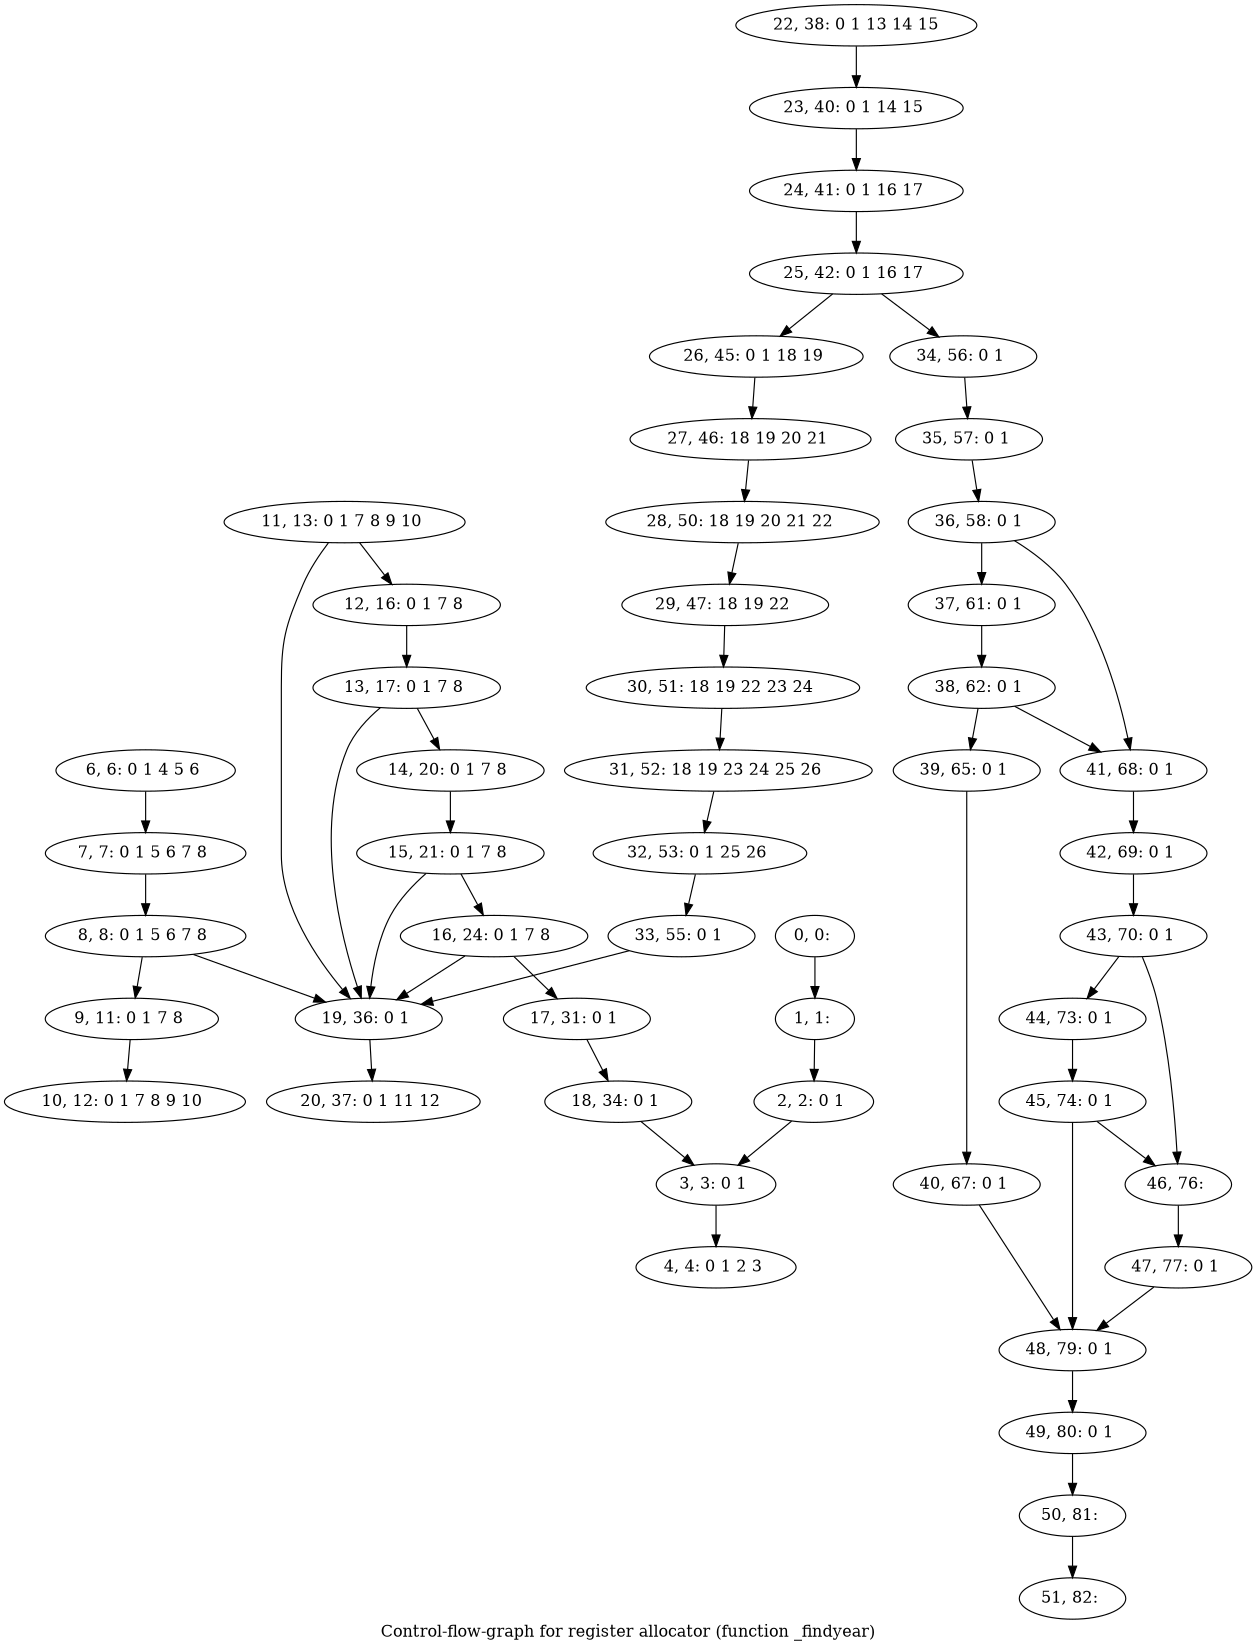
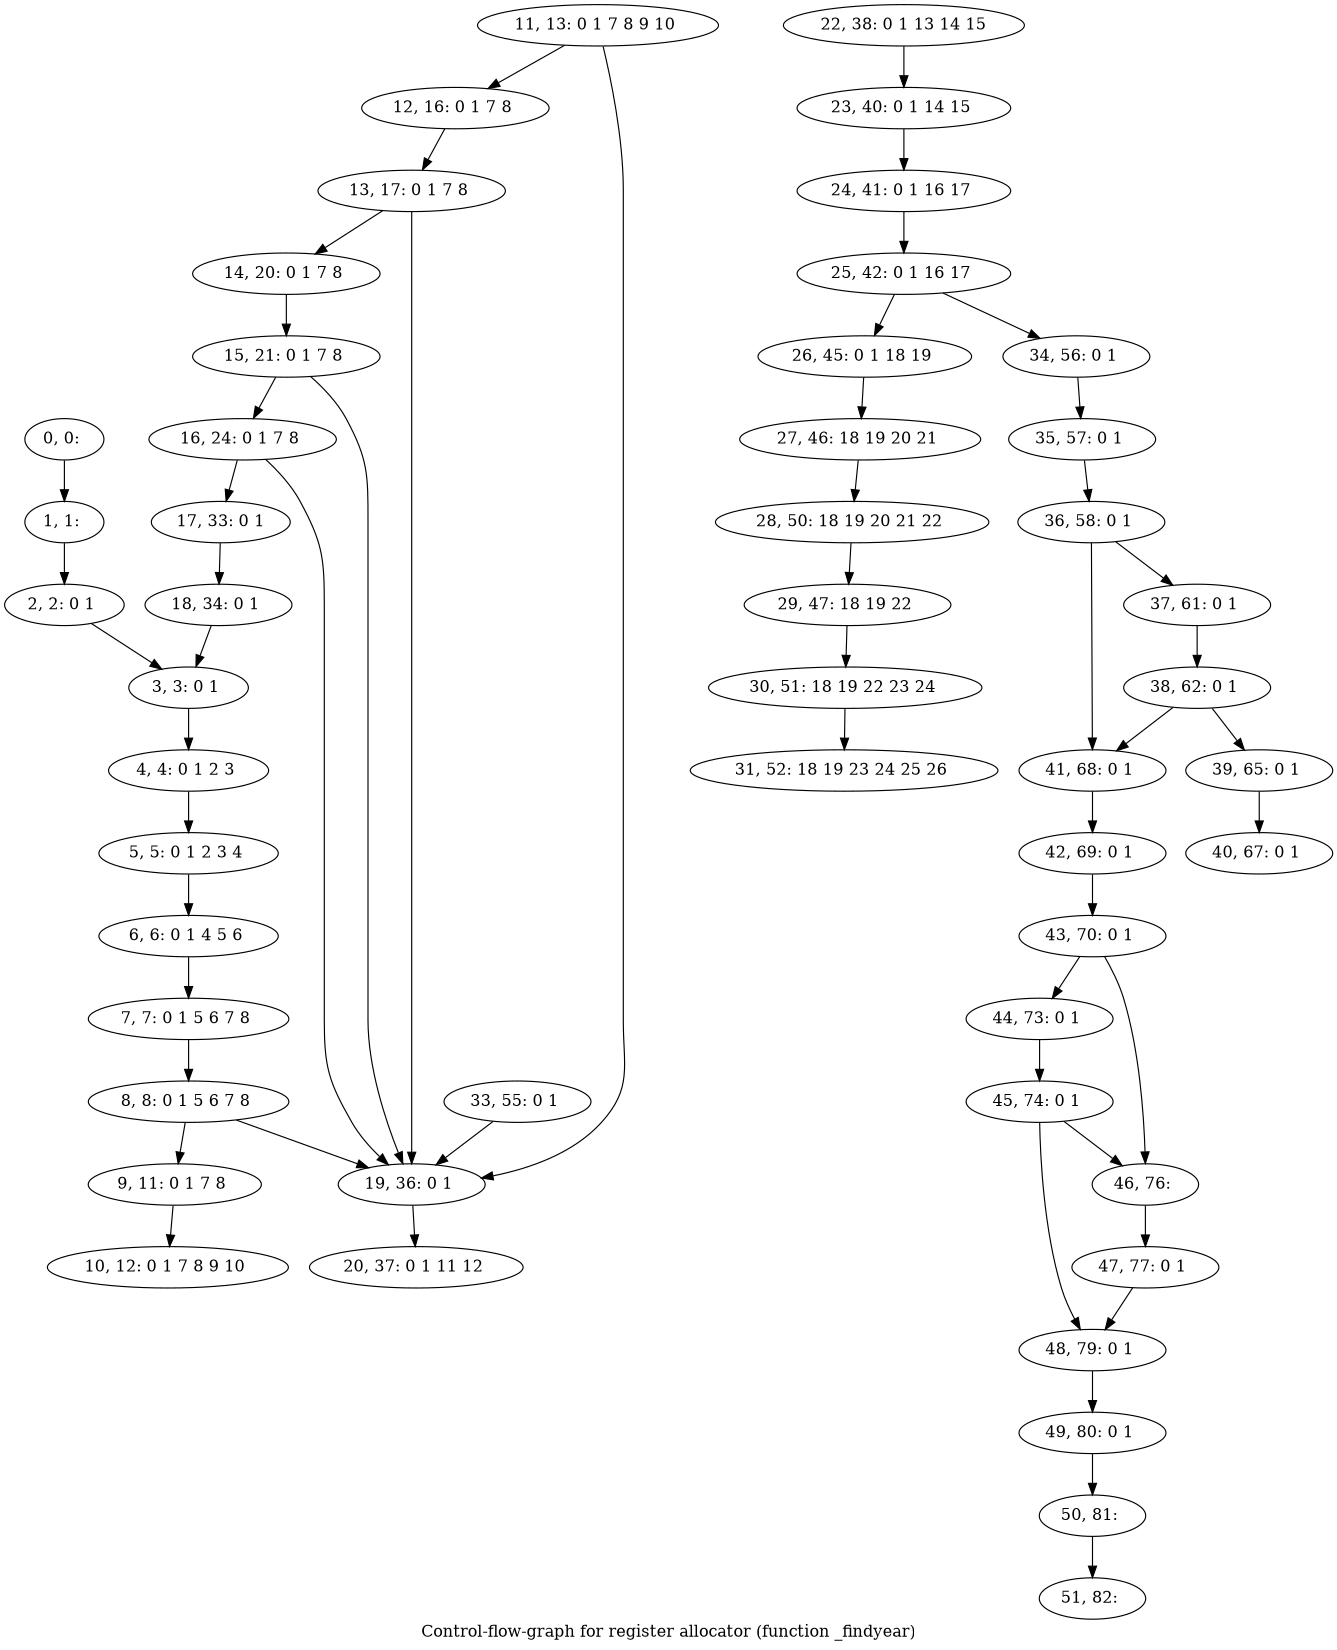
none -> (189, 853)
(700, 853) -> none
(577, 1019) -> (221, 522)
(1016, 1262) -> none
